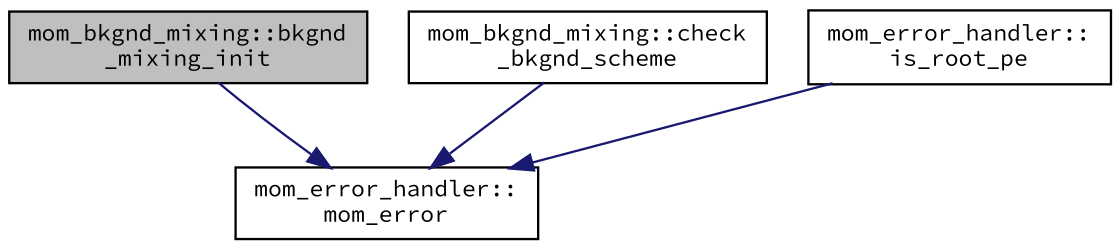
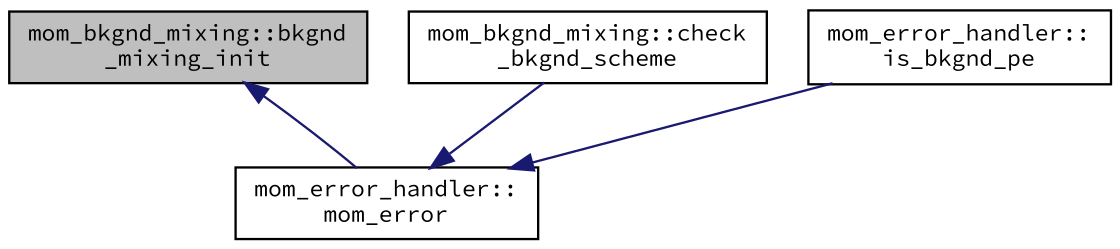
(960, 47) -> (960, 47)
(264, 119) -> (311, 131)
